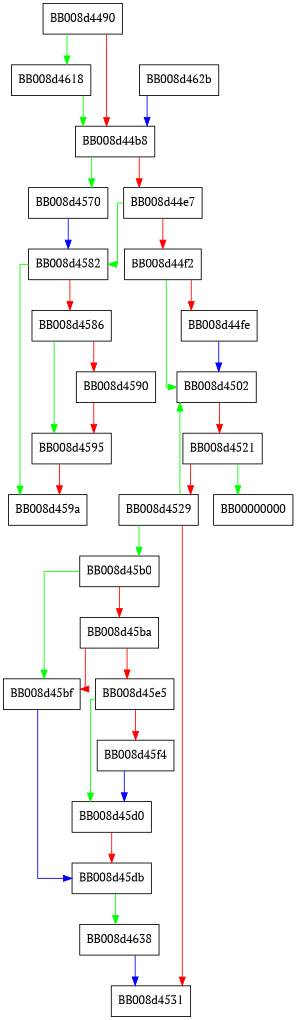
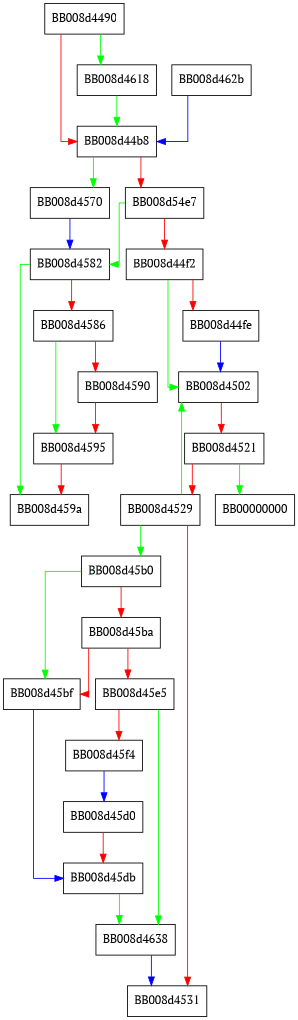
(163, 203) -> (165, 203)
(90, 744) -> (158, 813)
